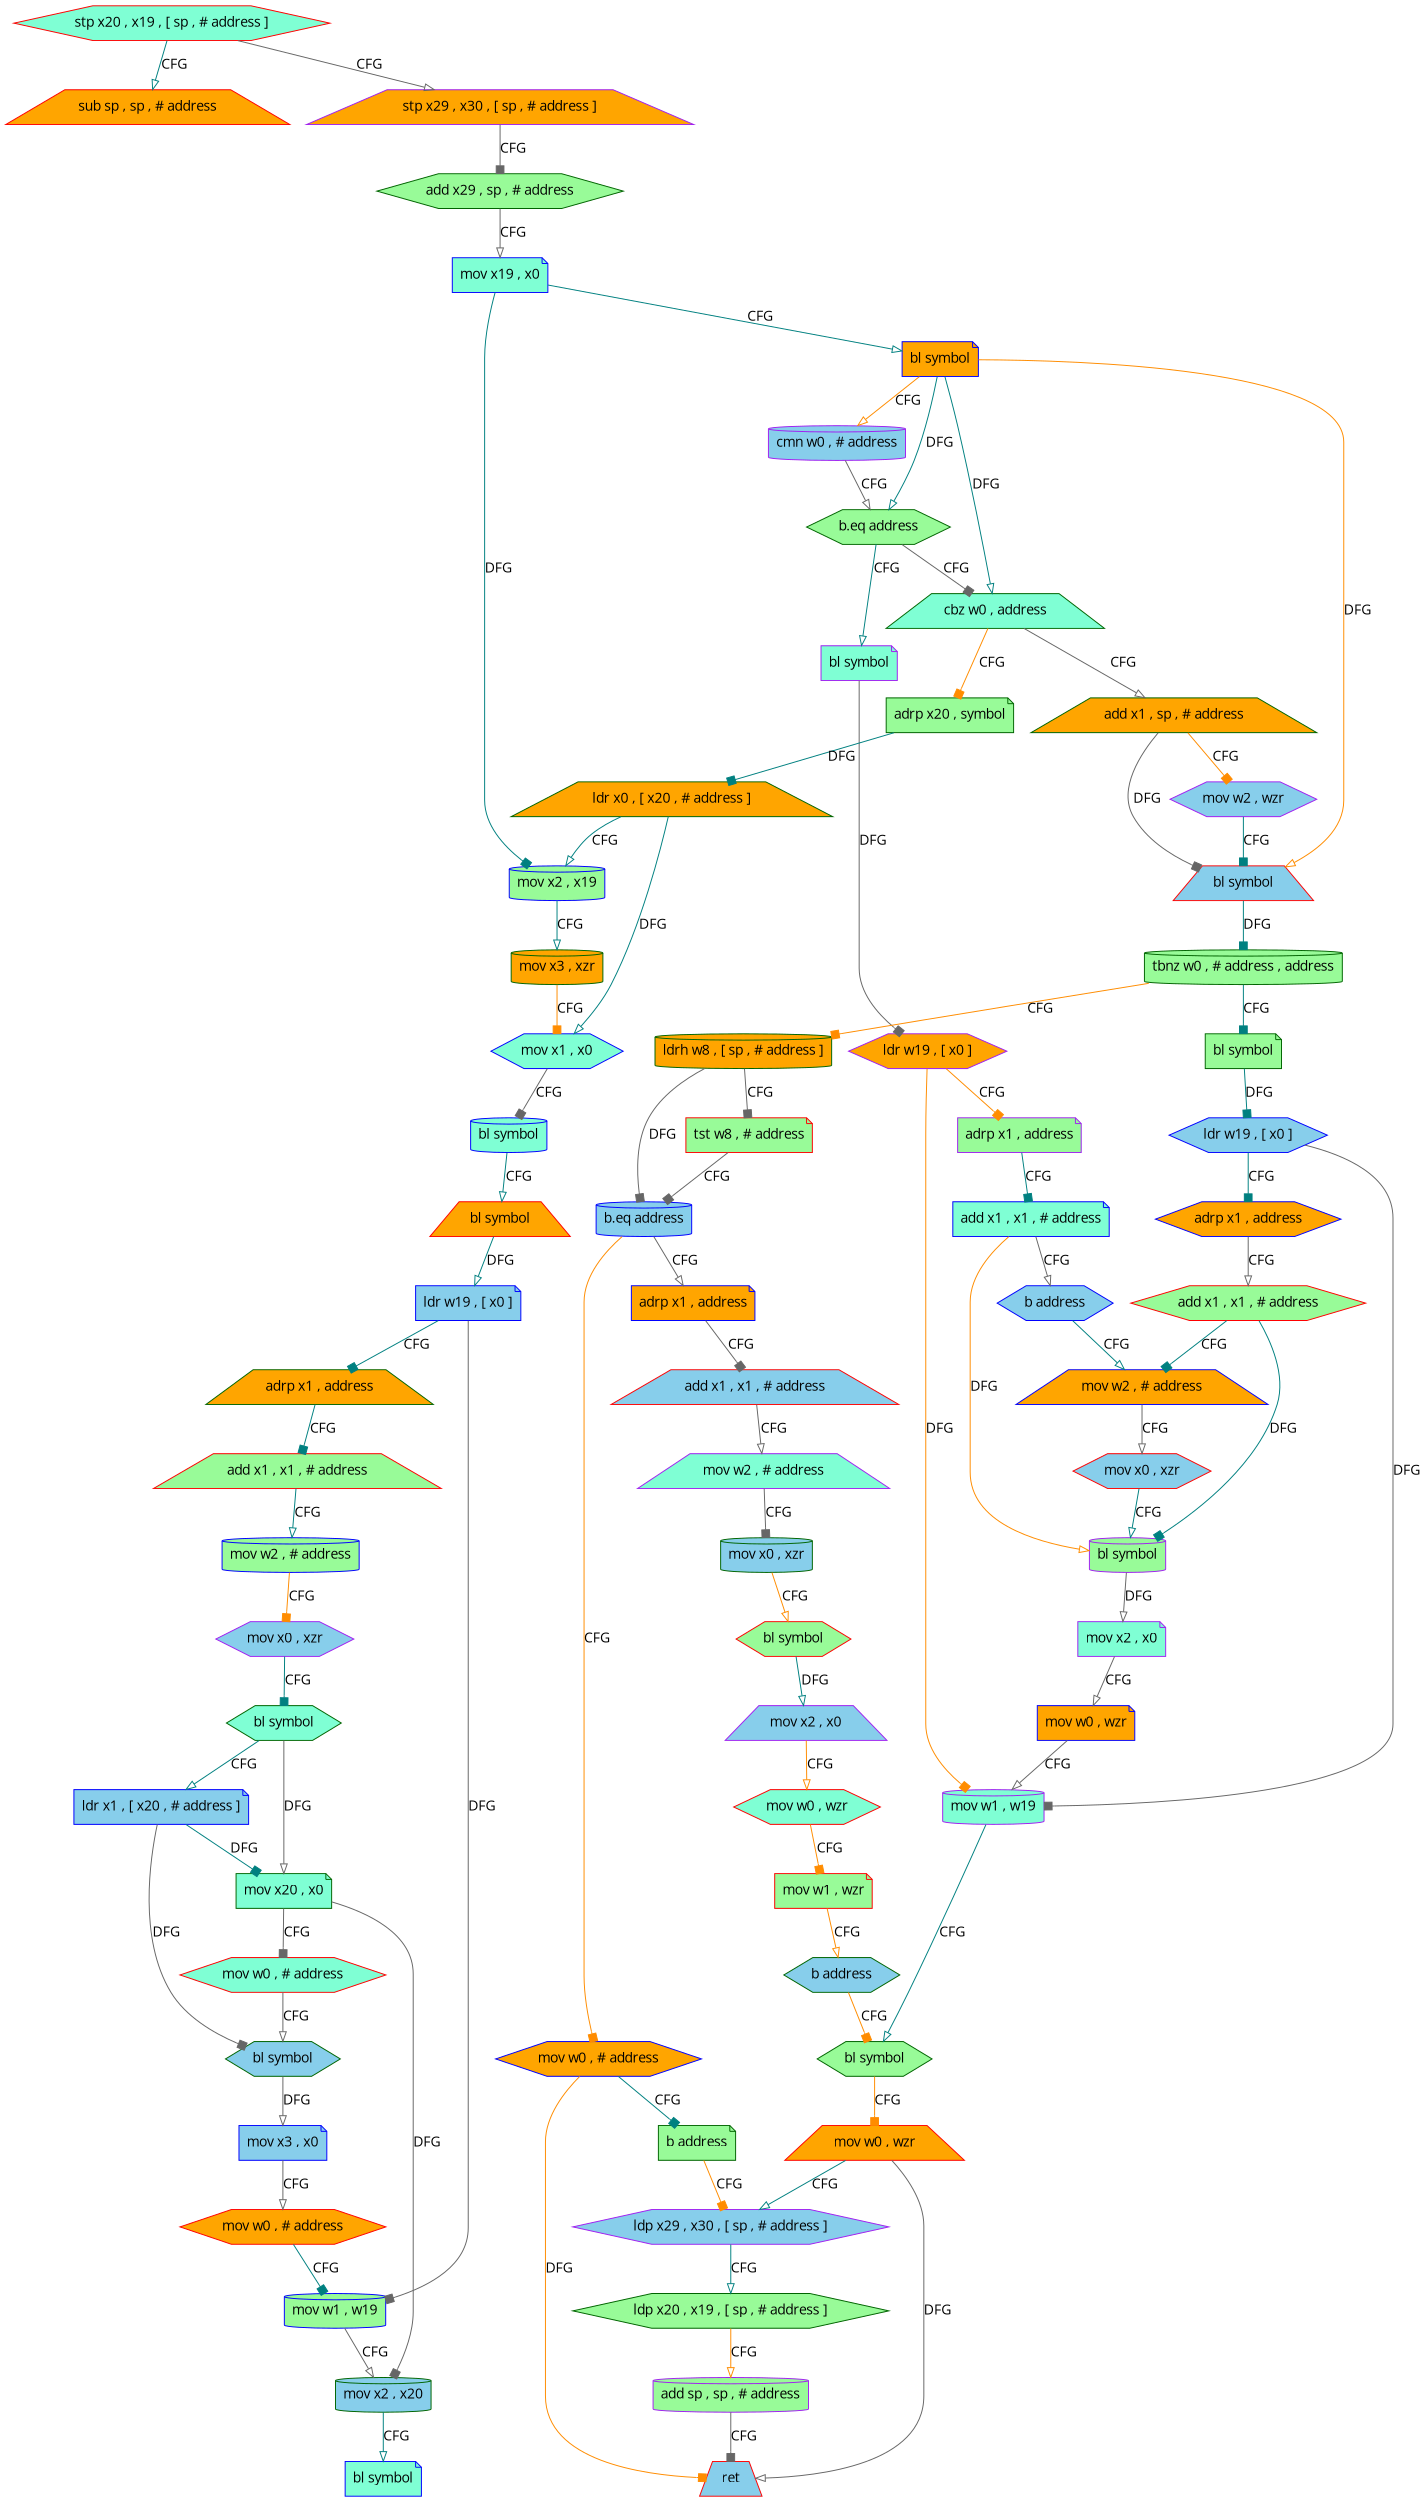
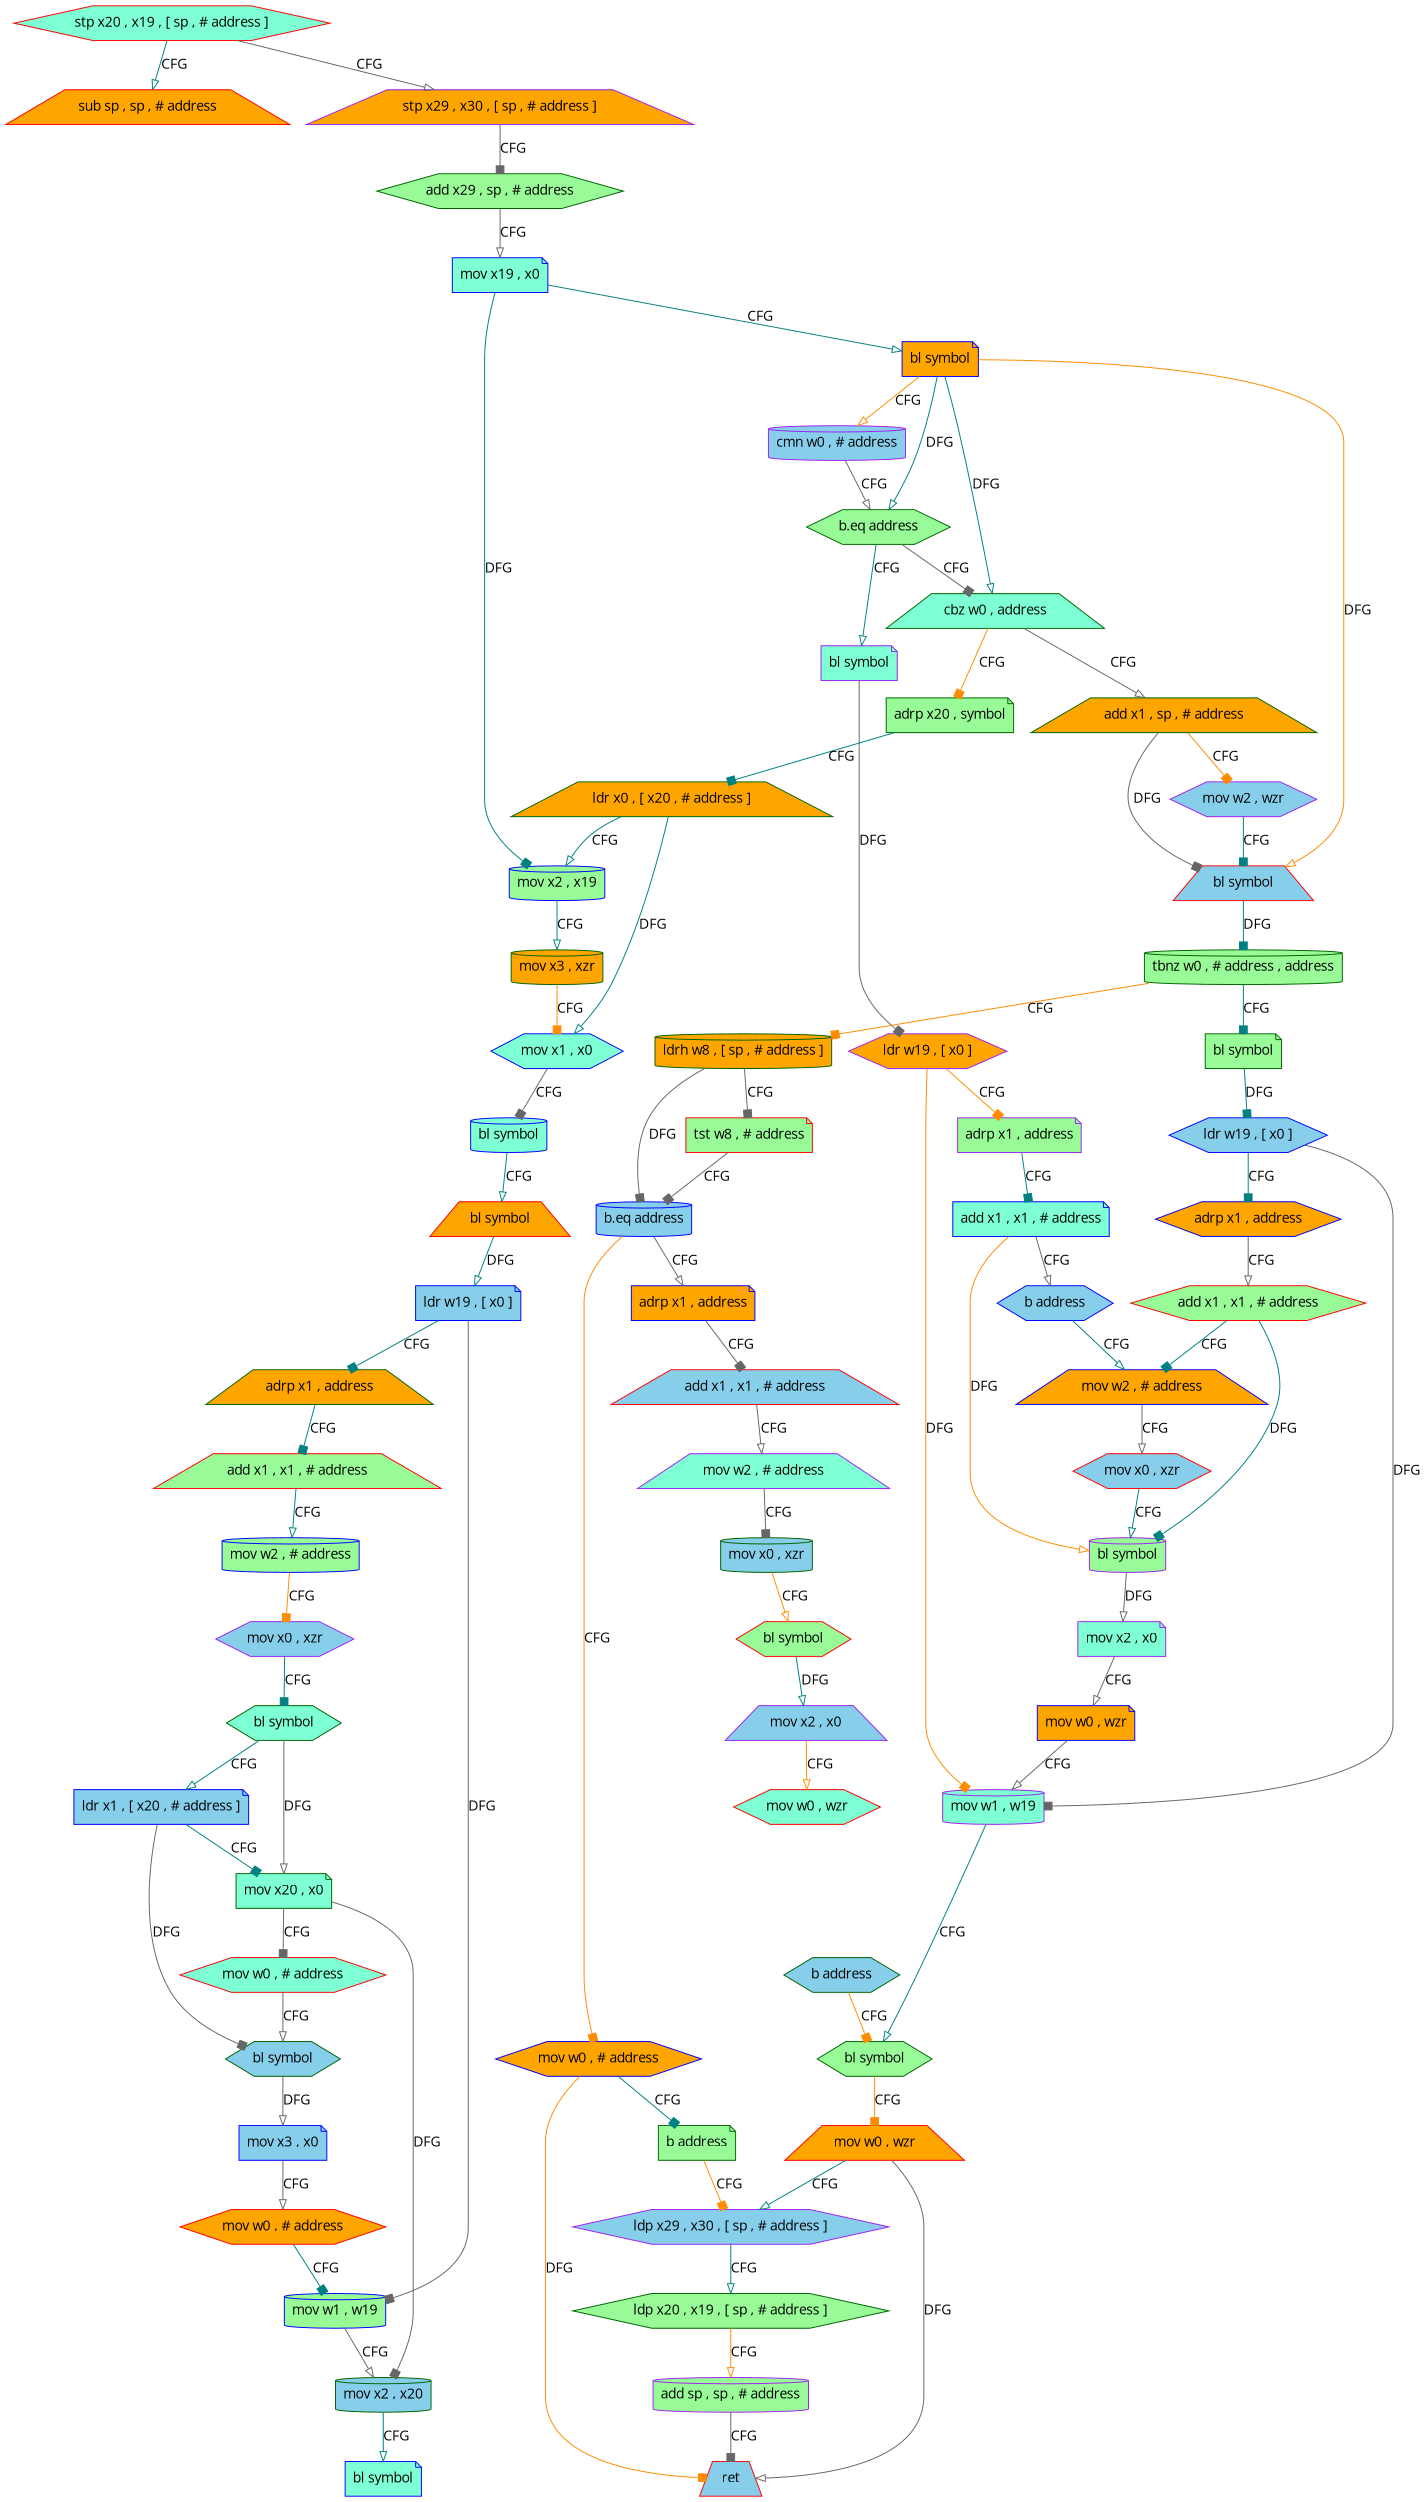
(842, 757) -> (842, 757)
(244, 1849) -> (244, 1849)
(823, 1891) -> none
